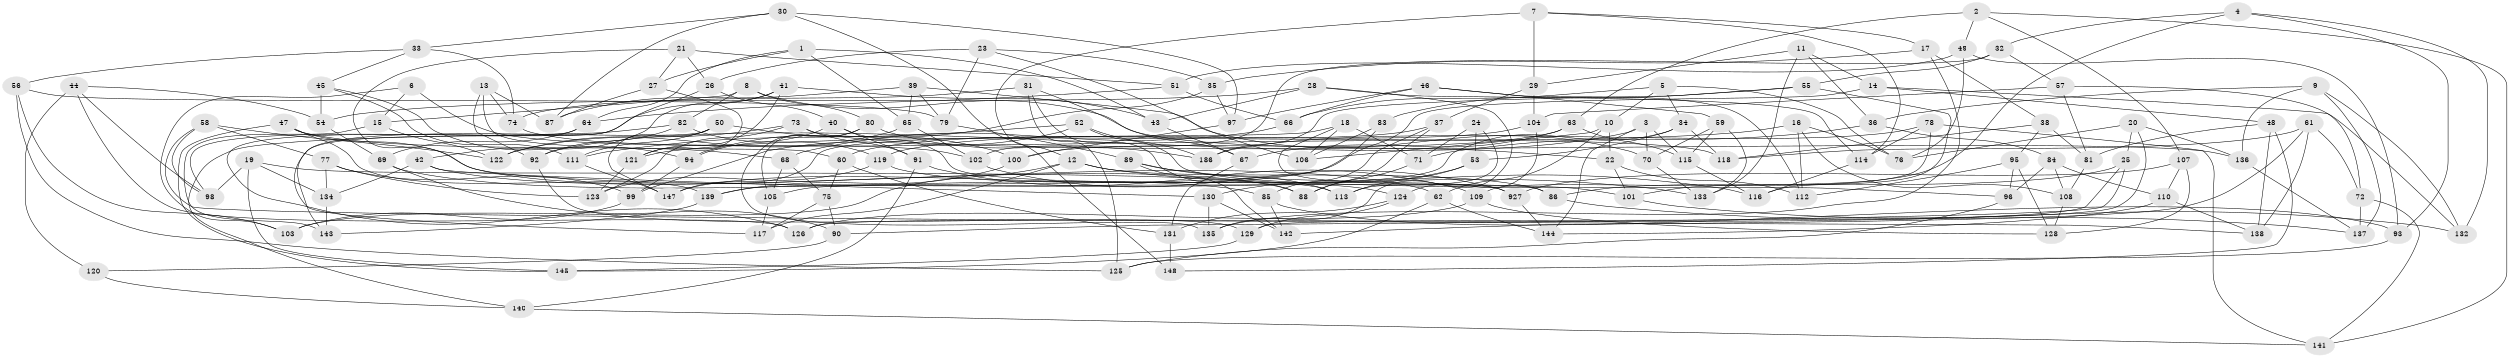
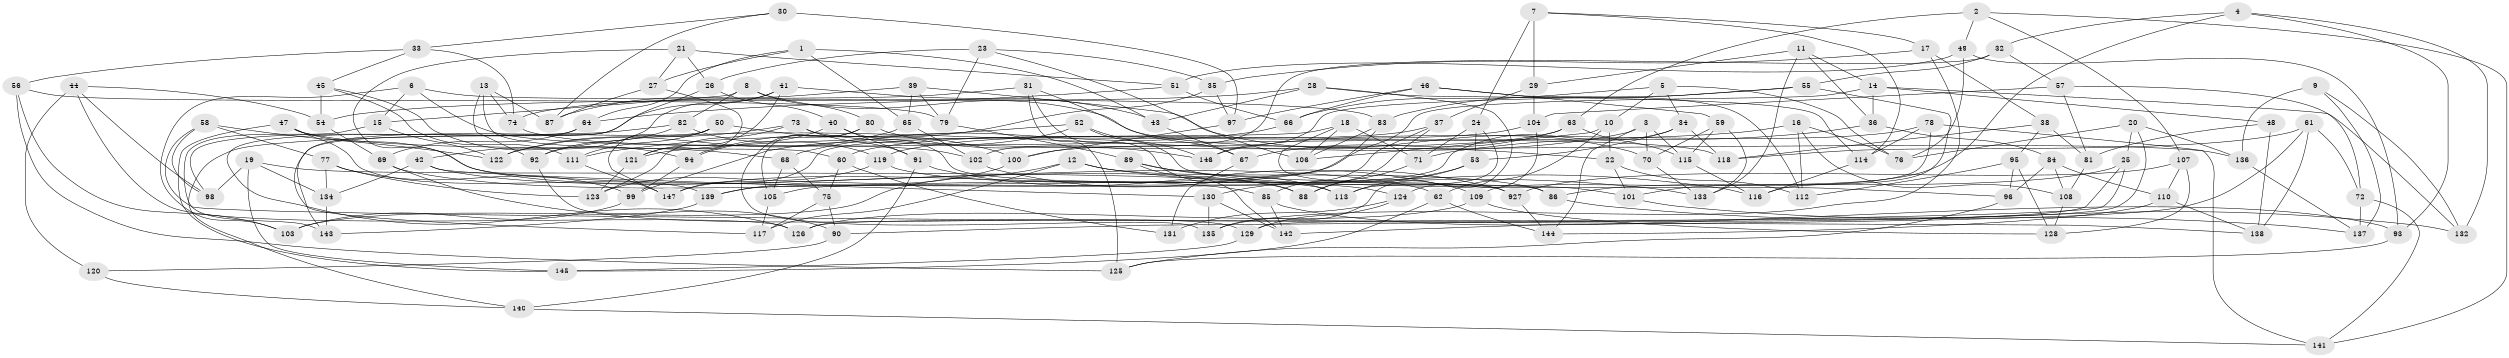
(1201, 38) -> (1504, 70)
(2103, 95) -> (1873, 105)
none -> (899, 99)
(1206, 160) -> (1206, 160)
(1170, 272) -> none
